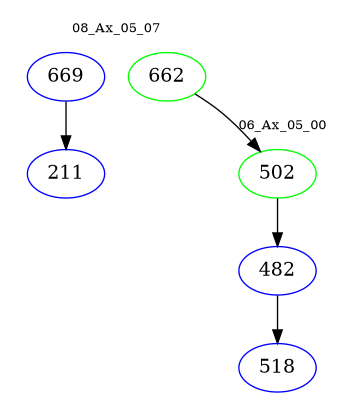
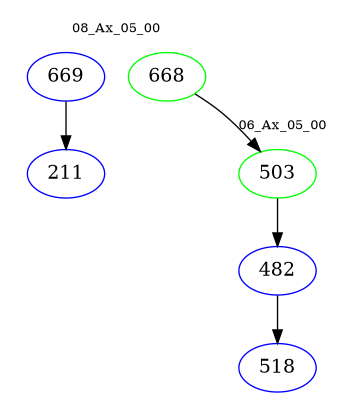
(117, 29) -> (117, 29)
(167, 77) -> (167, 77)
(278, 174) -> (278, 174)
